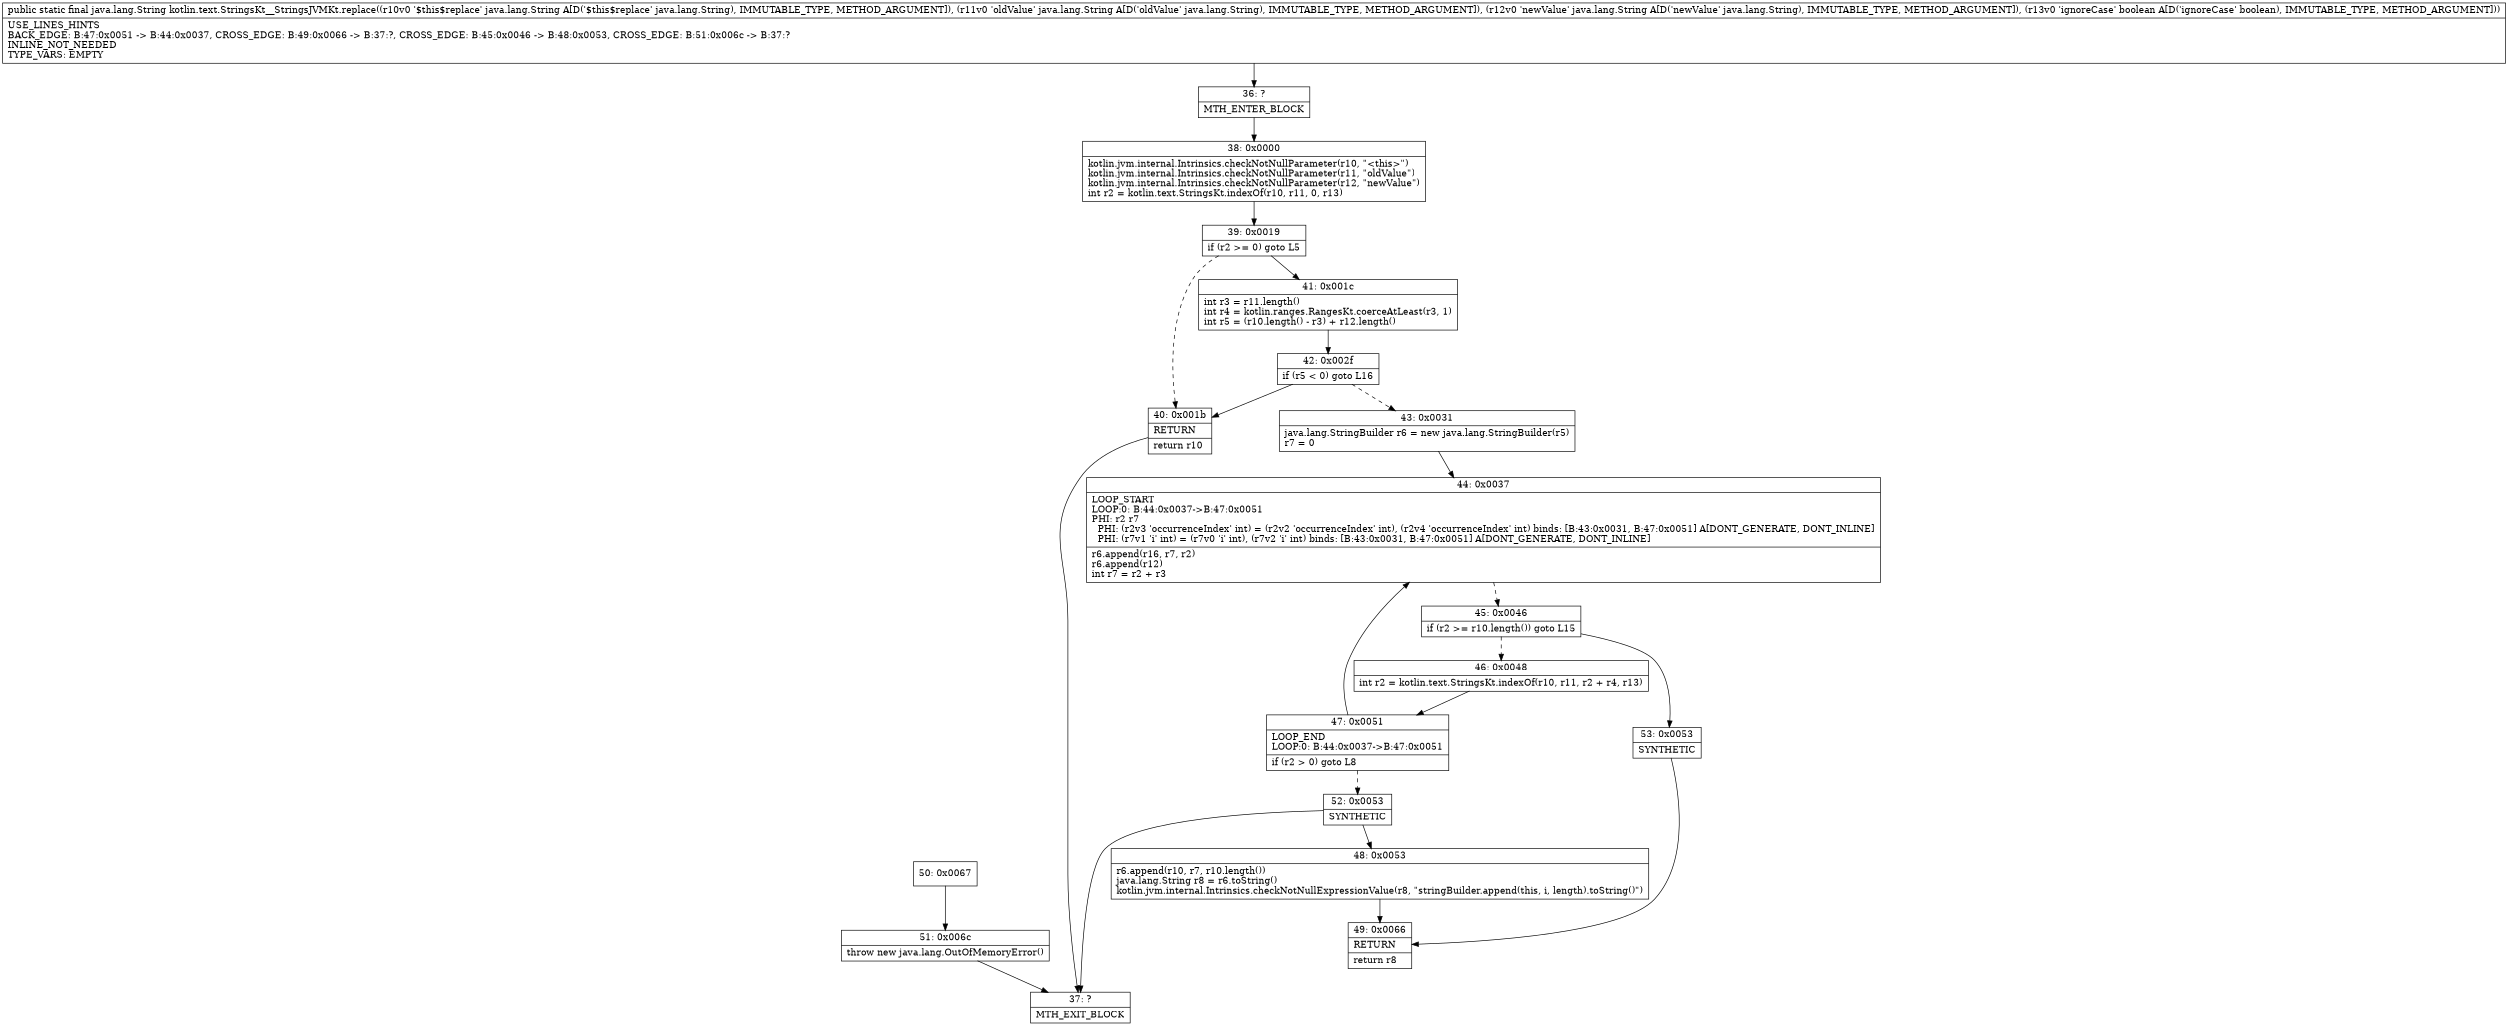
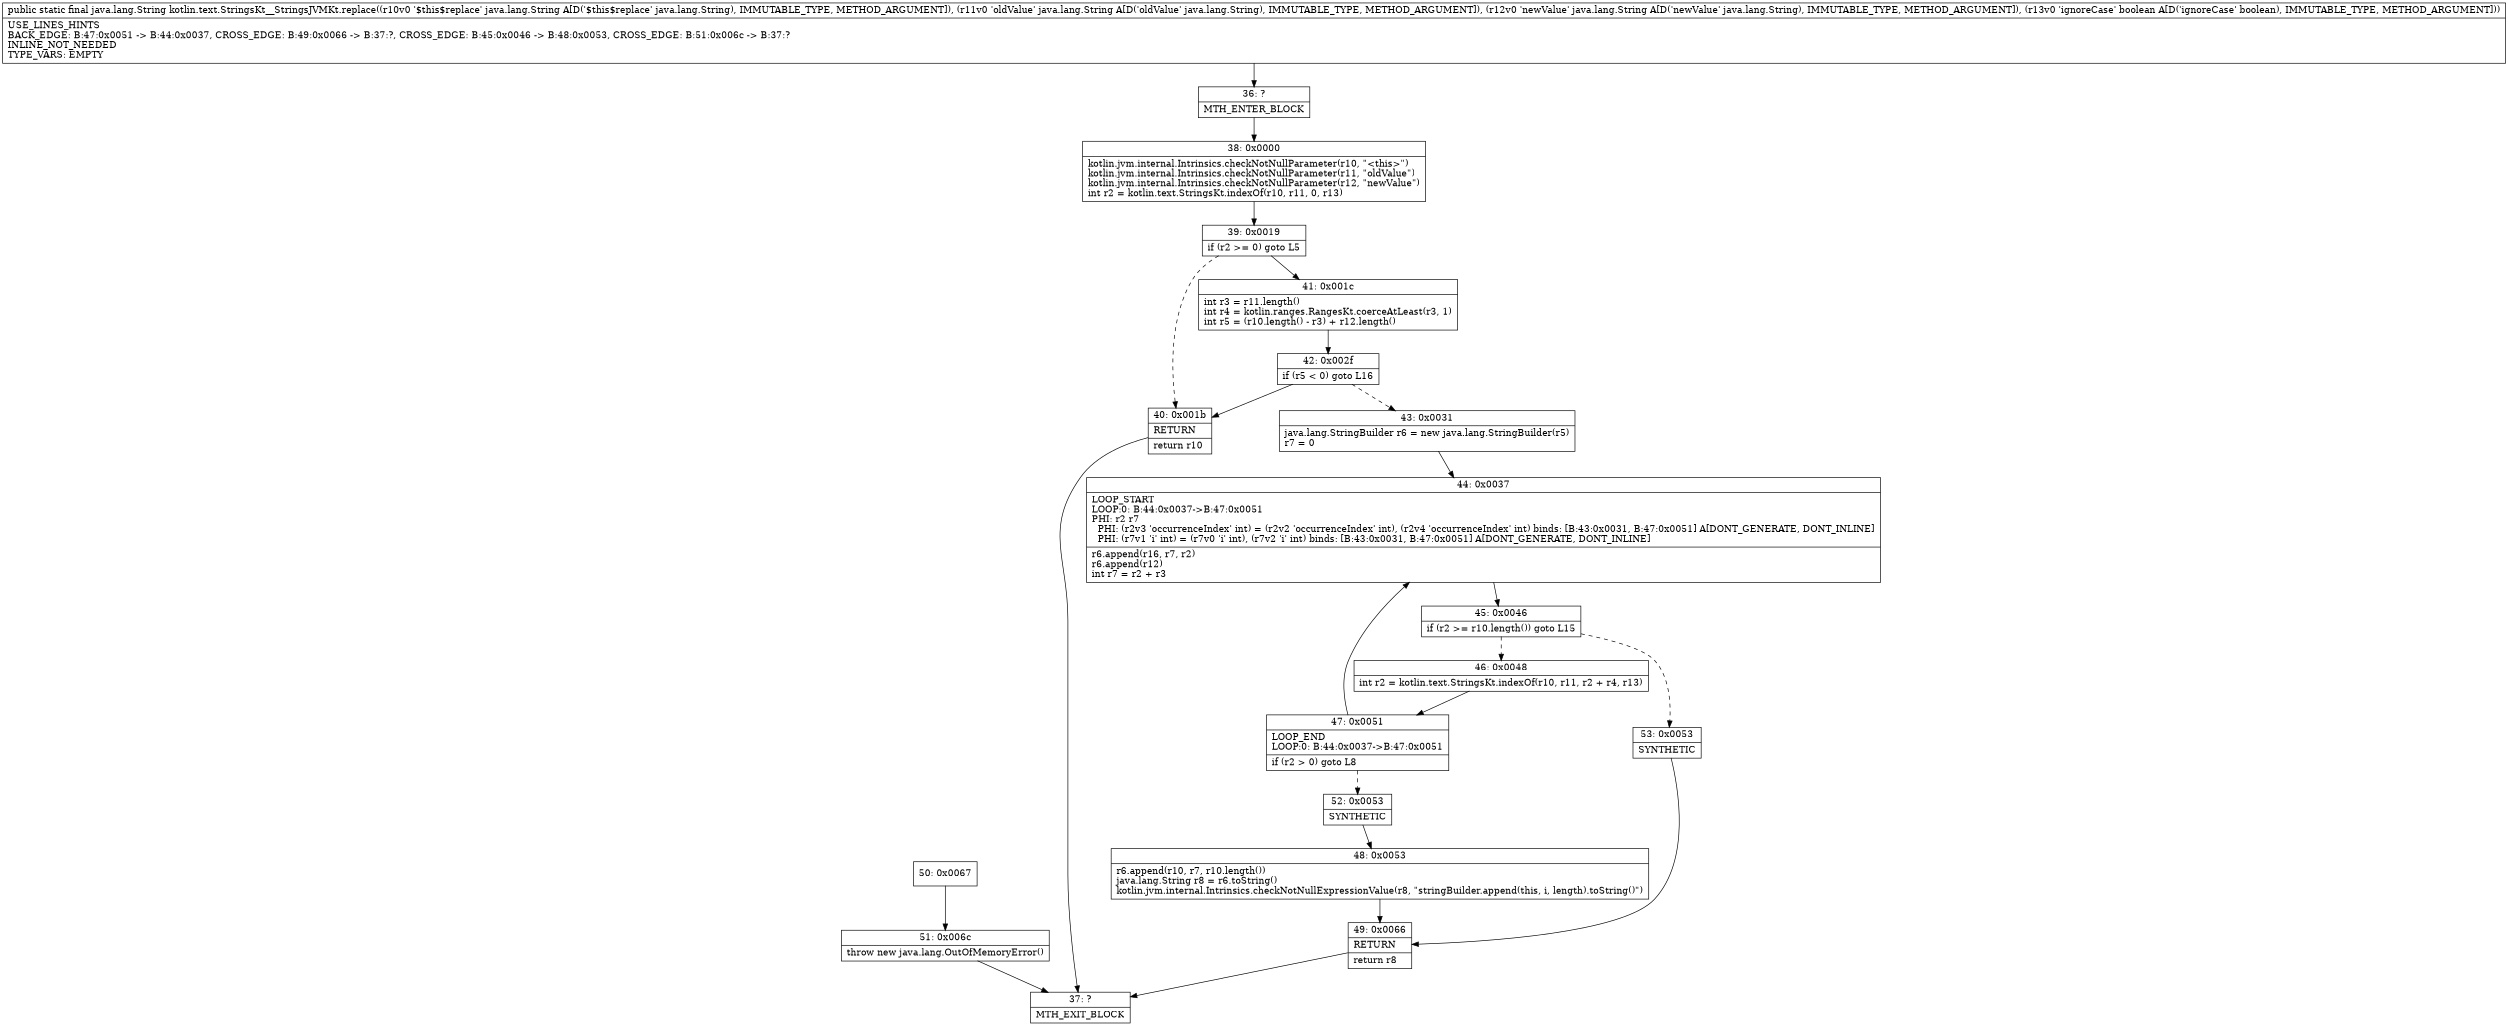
(1495, 591) -> (1495, 591)
(1649, 656) -> (1649, 656)
(1142, 831) -> (1242, 974)
